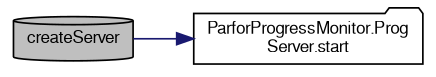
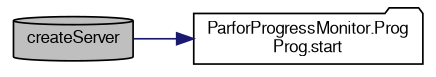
(308, 39) -> (308, 39)
